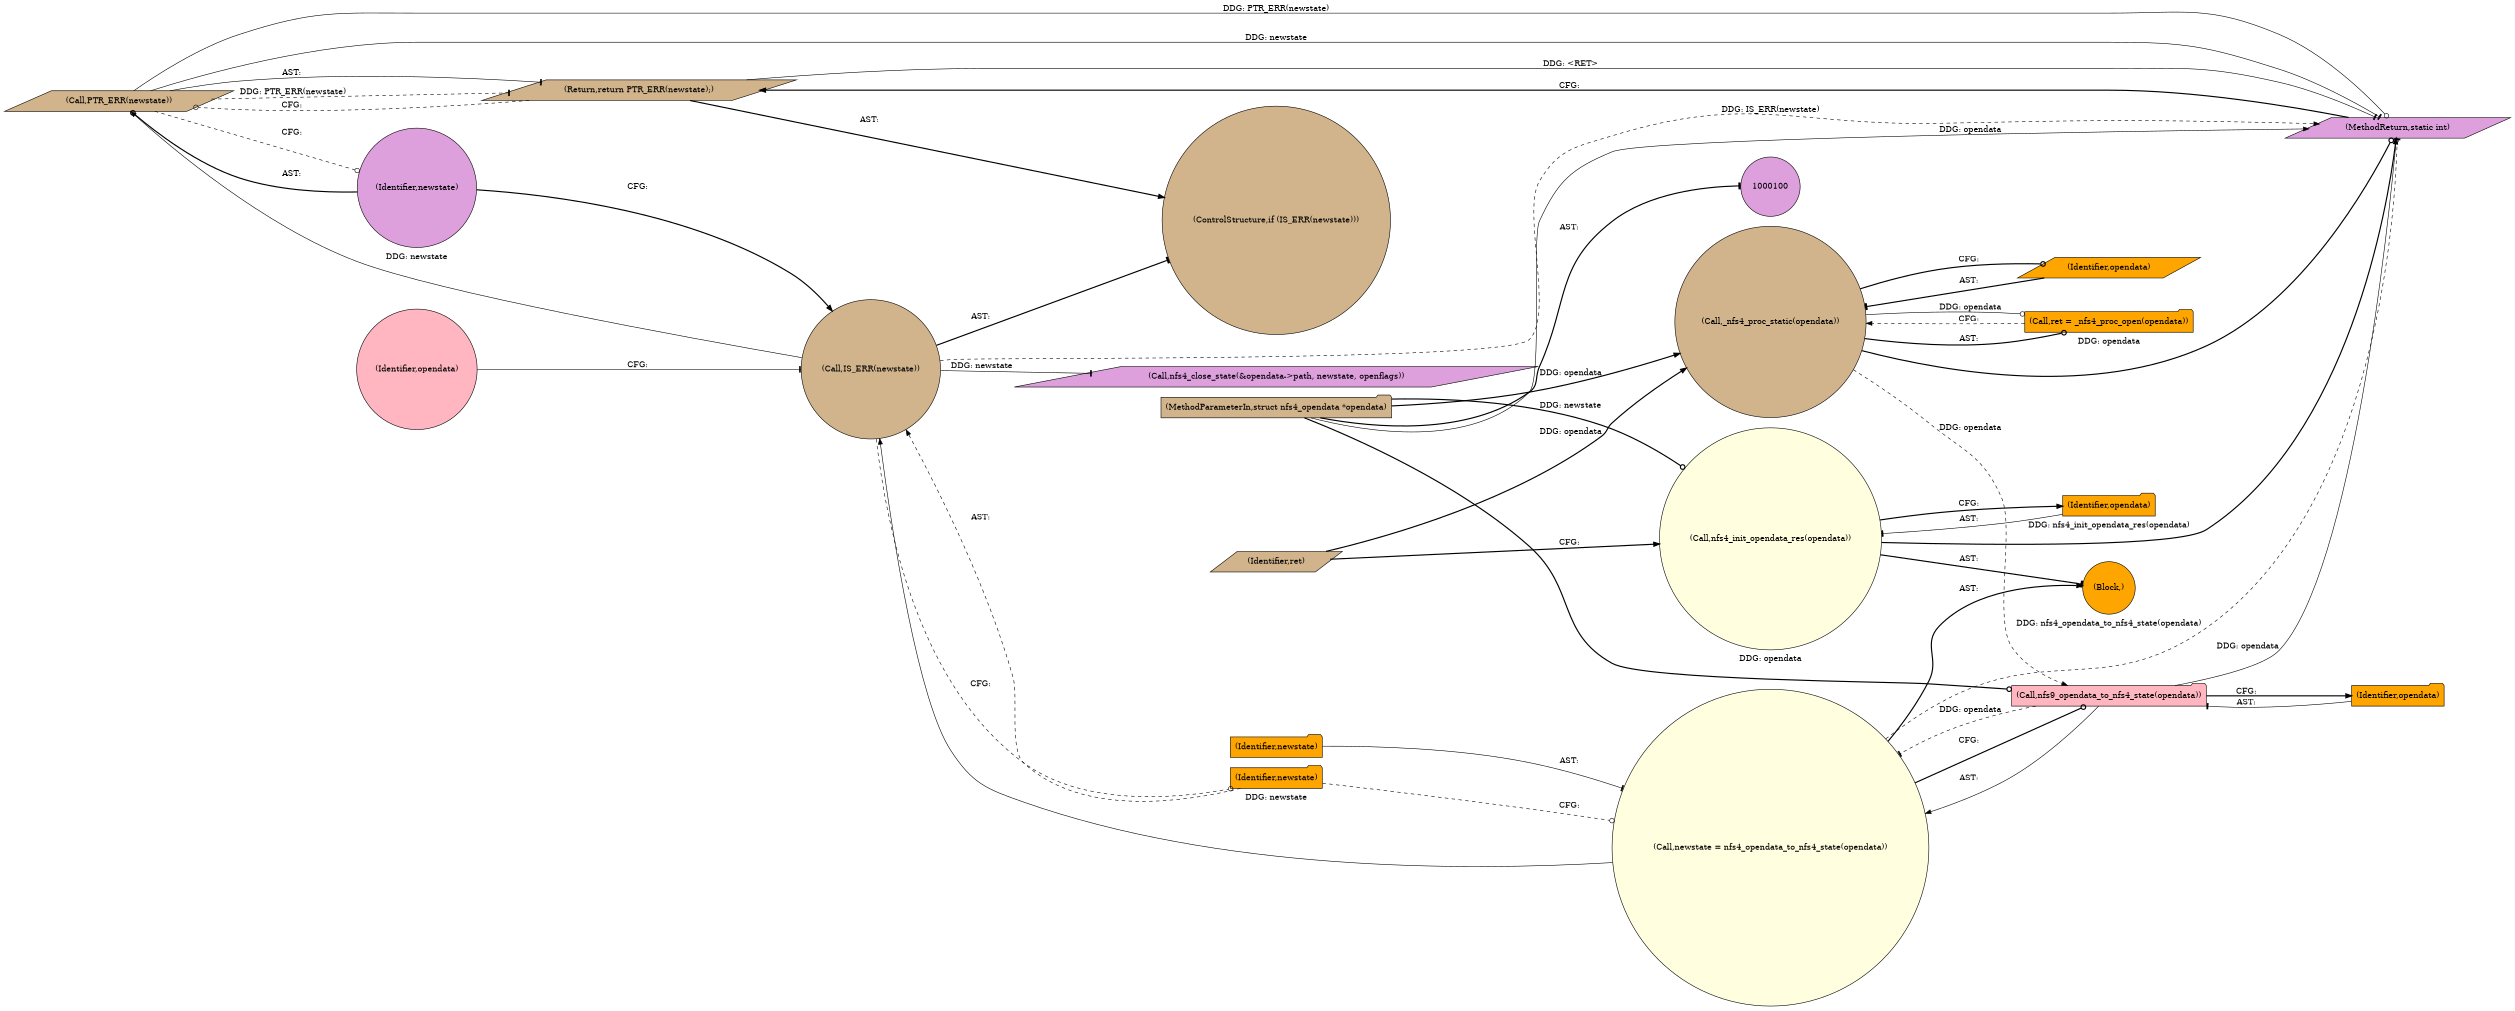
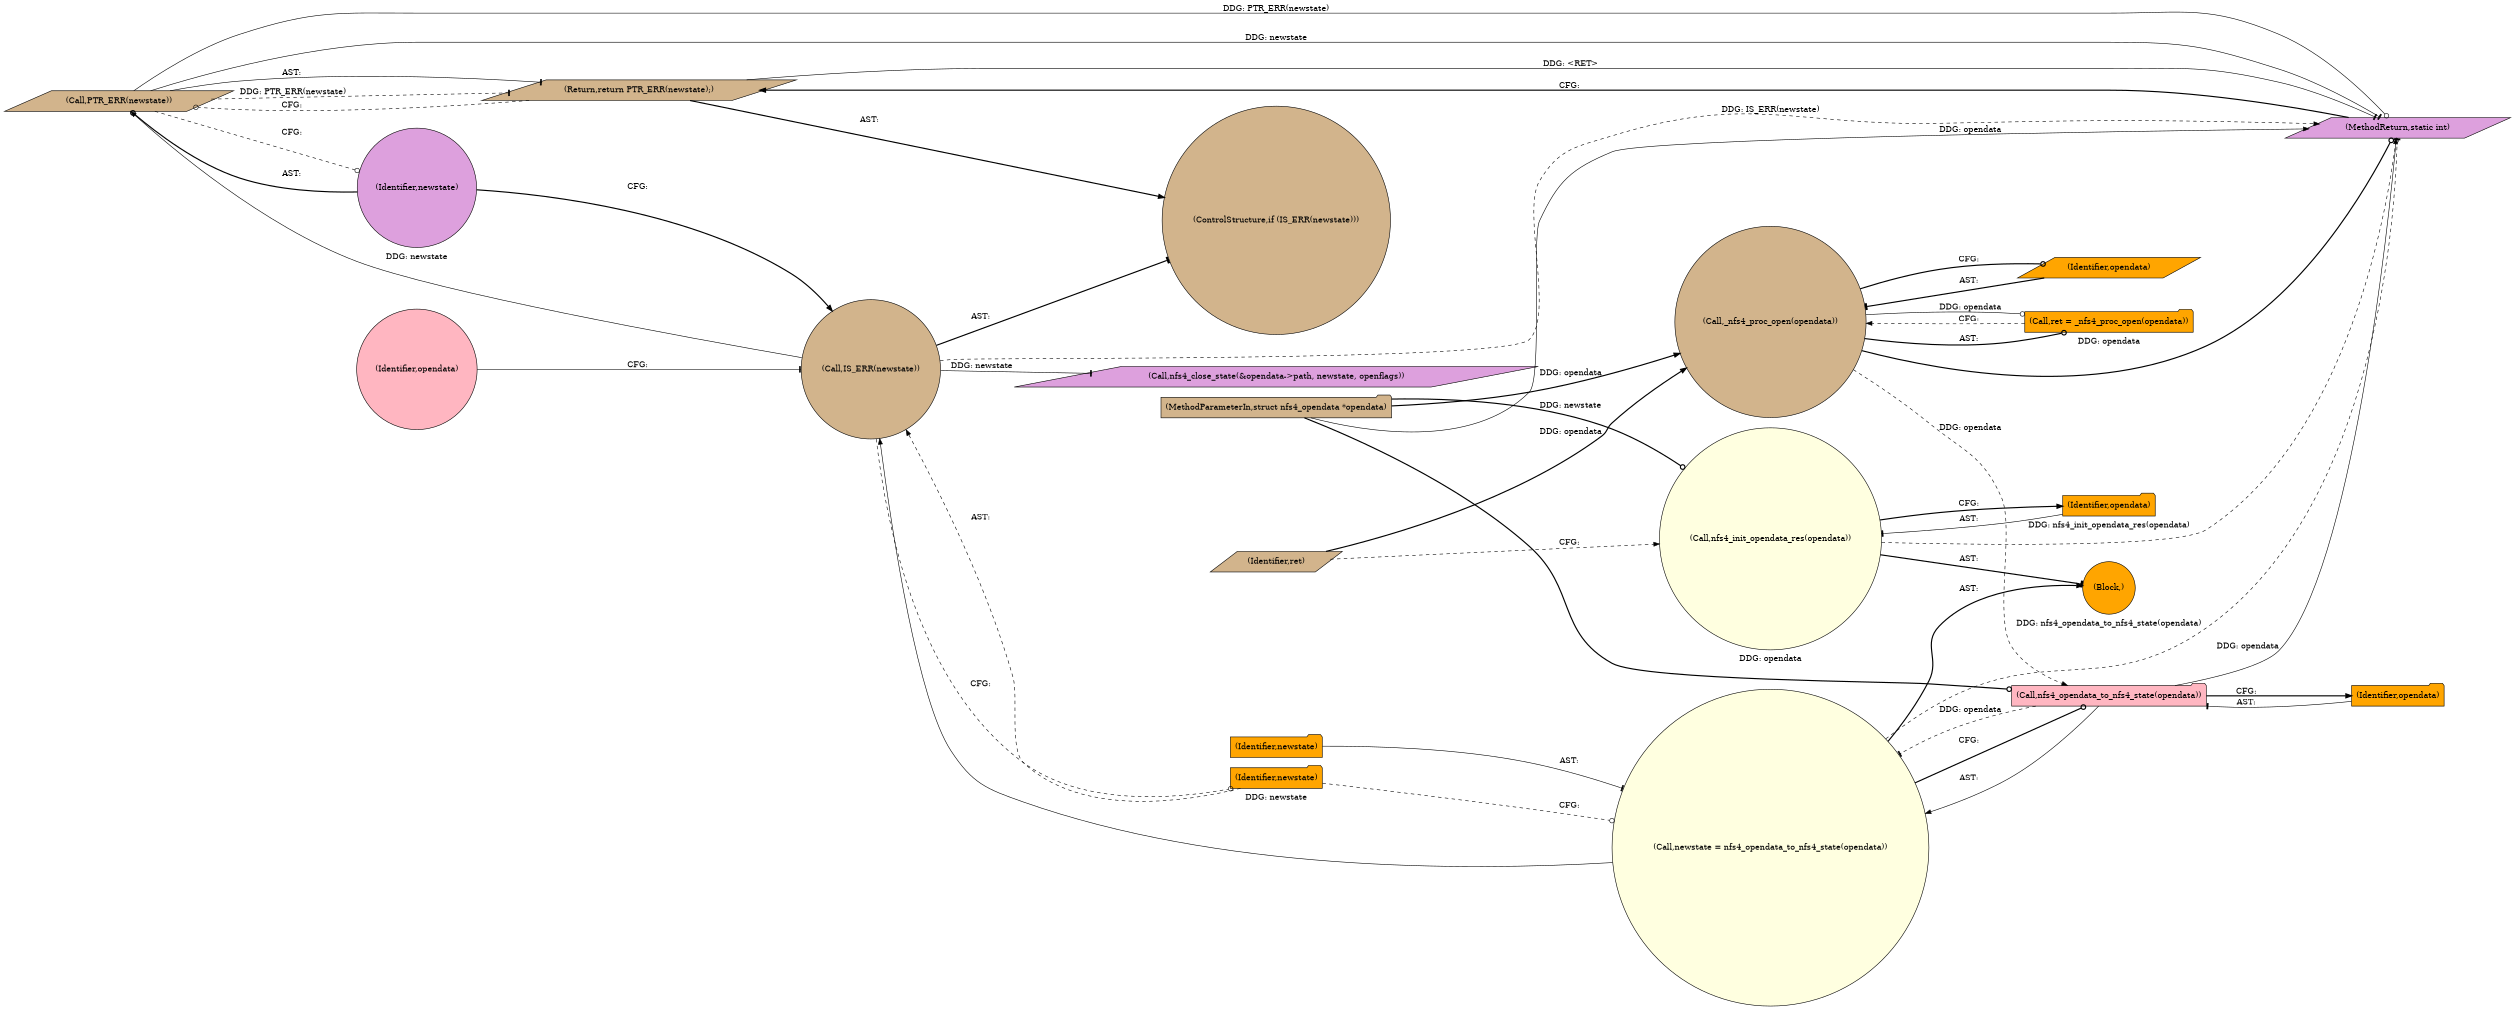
(1770, 187) -> none
(1770, 322) -> (1770, 322)
(2251, 493) -> (2251, 493)
(1492, 552) -> (1492, 552)
(2109, 696) -> (2109, 696)
